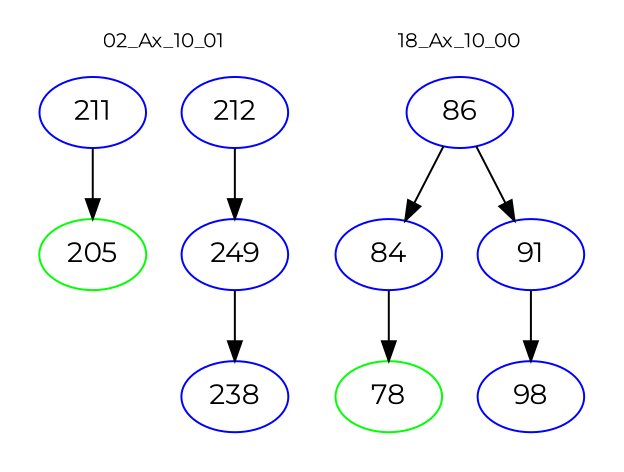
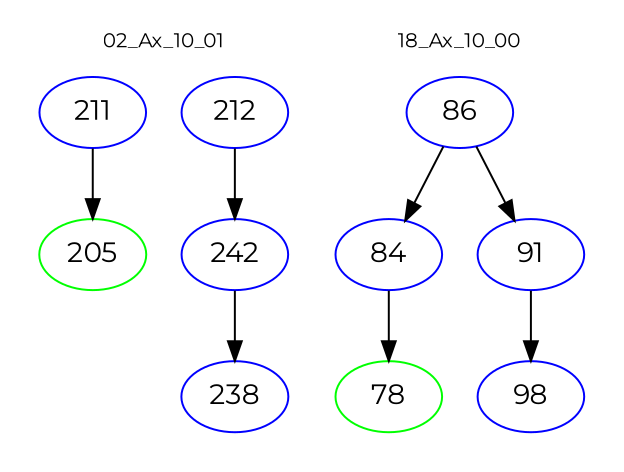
(235, 255) -> (235, 255)
